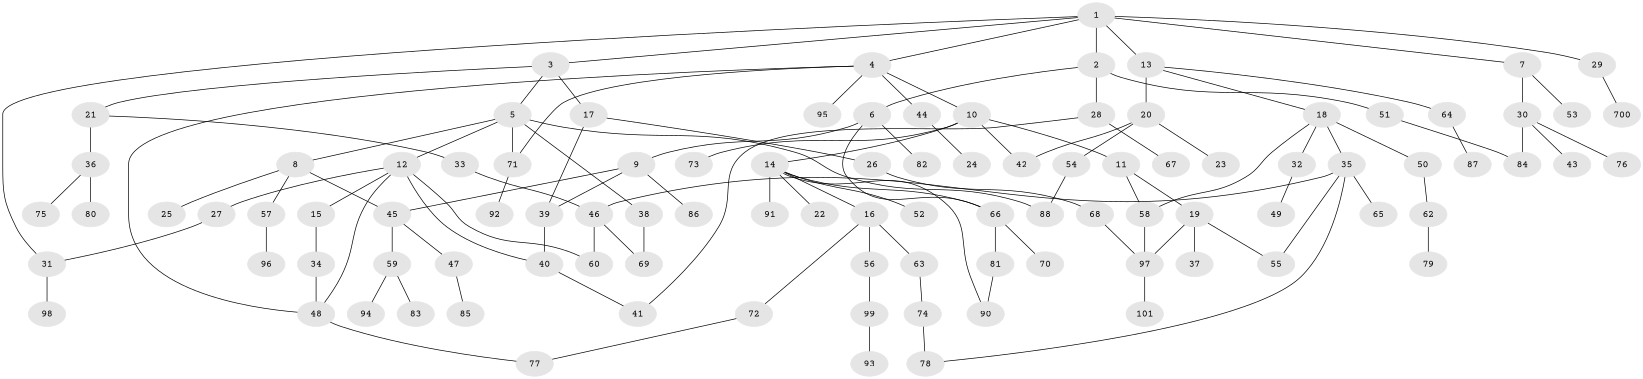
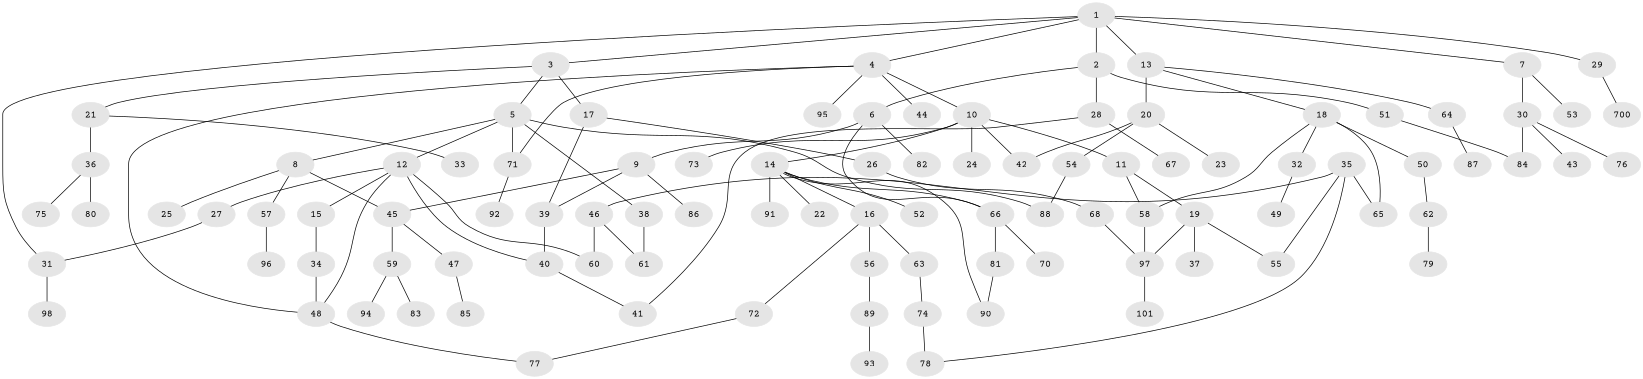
(947, 140) -> (972, 140)
(1334, 140) -> (1373, 154)
(533, 190) -> none
(644, 264) -> (644, 264)
(869, 314) -> (869, 314)
